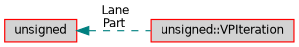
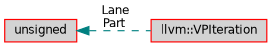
(223, 31) -> (209, 31)
